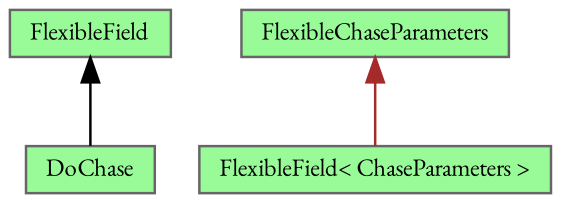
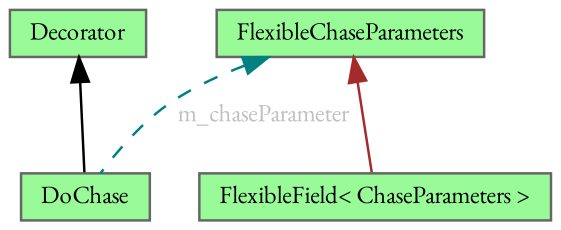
(90, 33) -> (78, 33)
none -> (164, 107)
